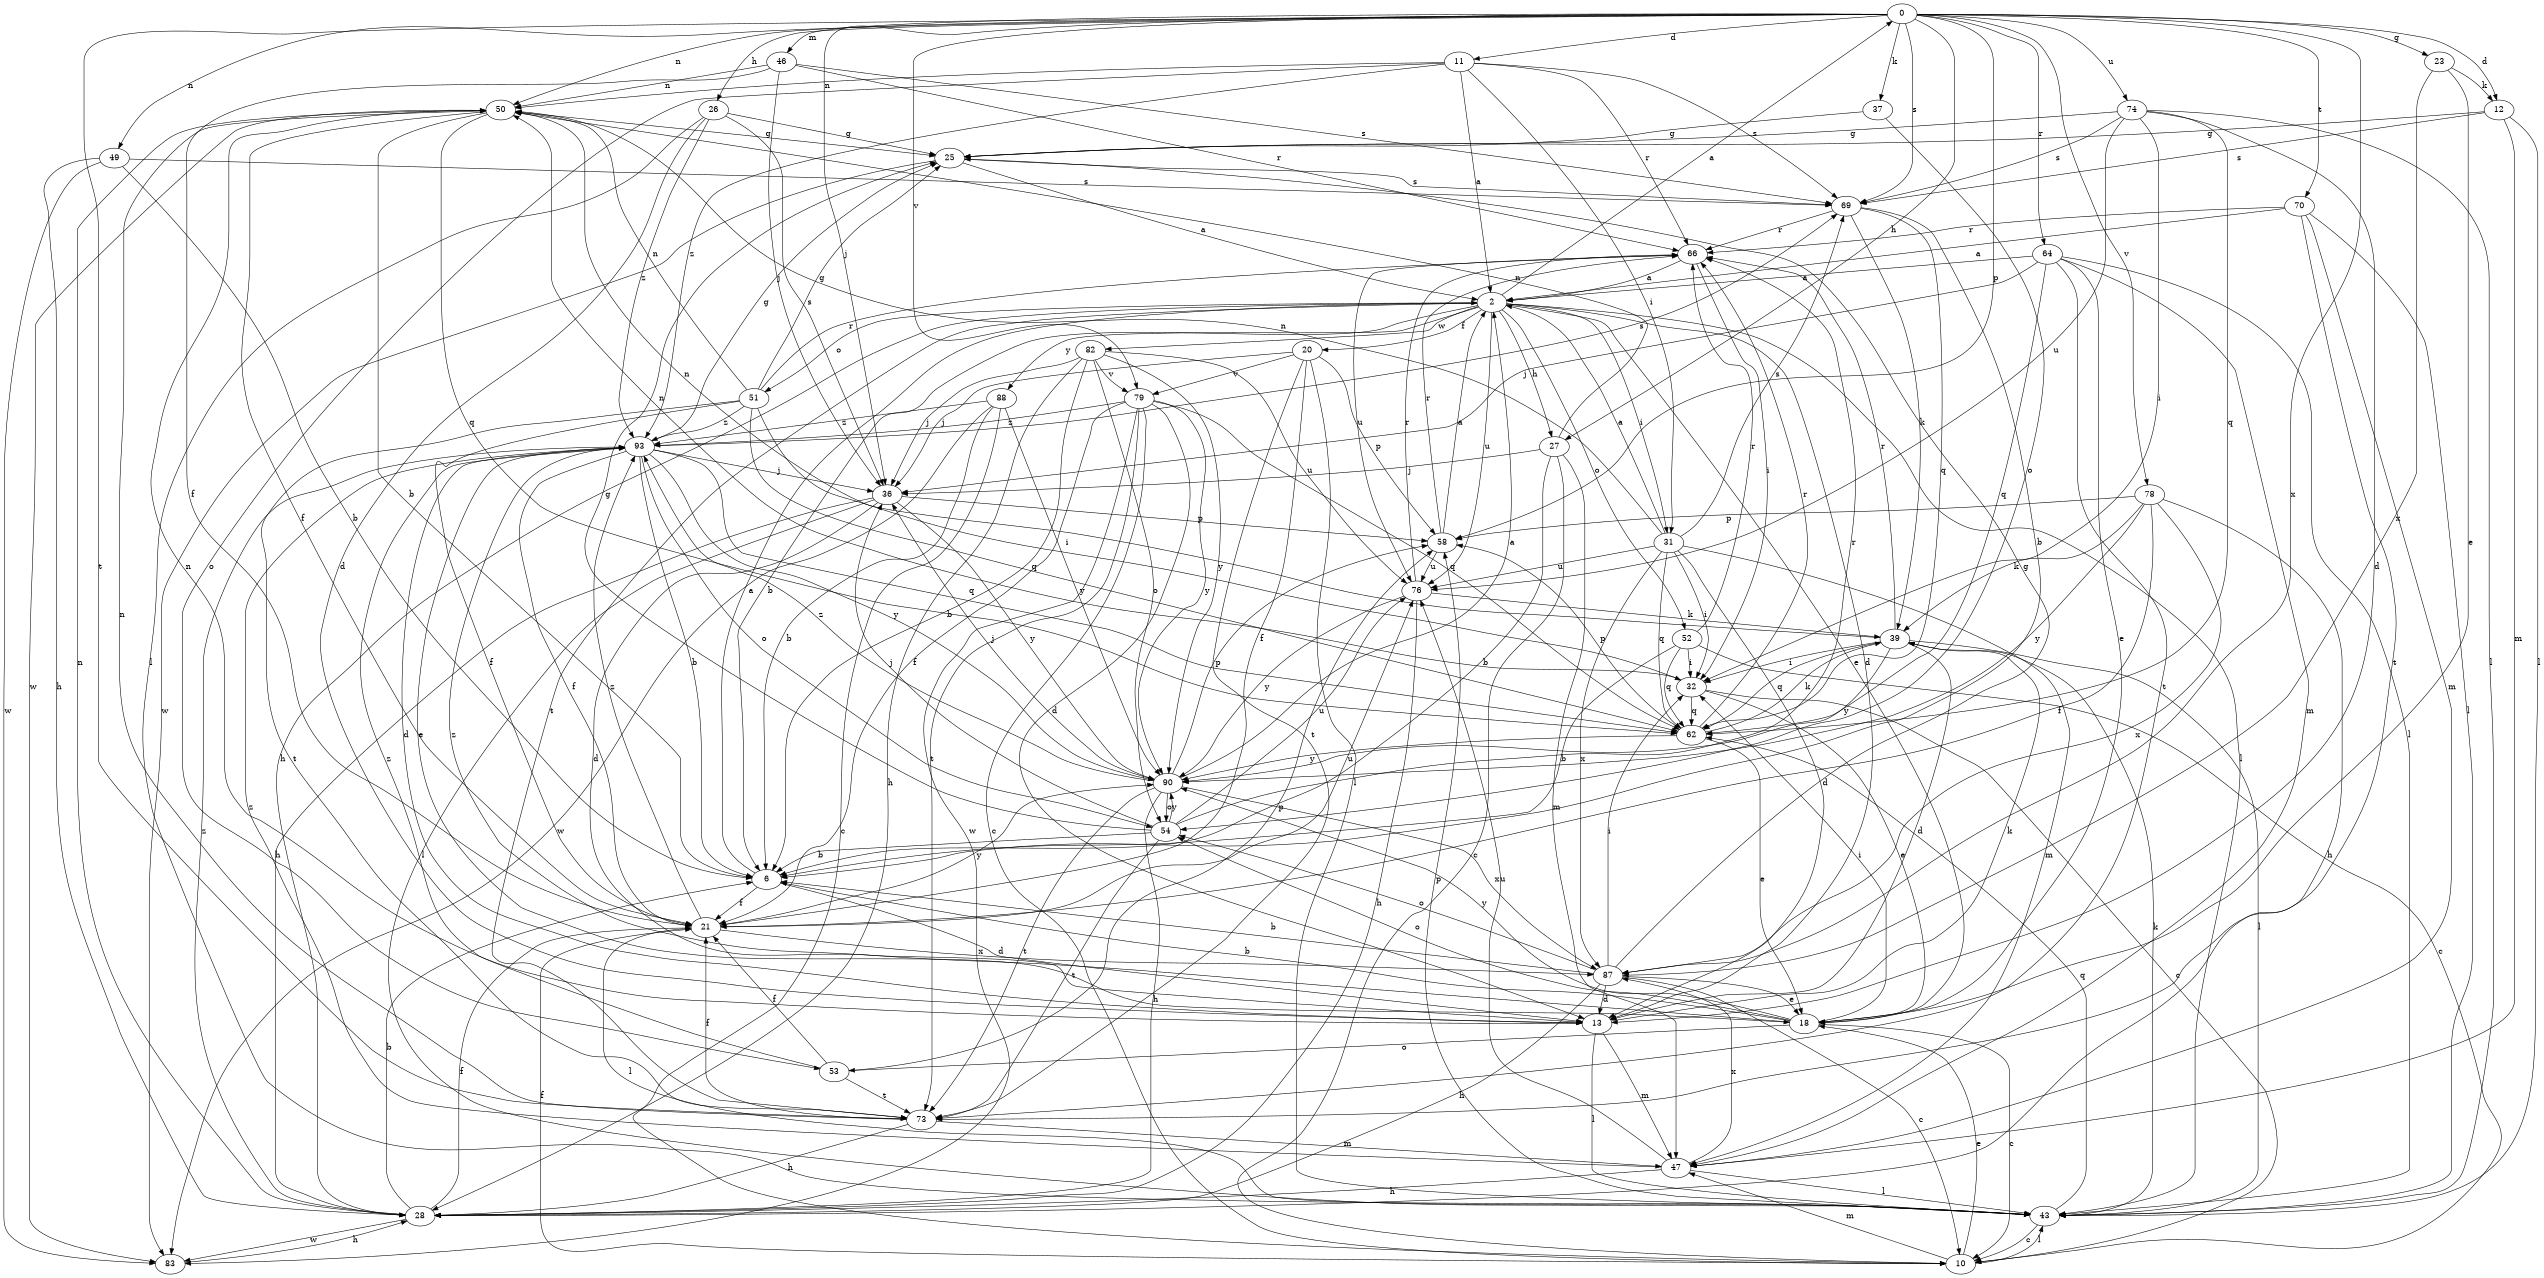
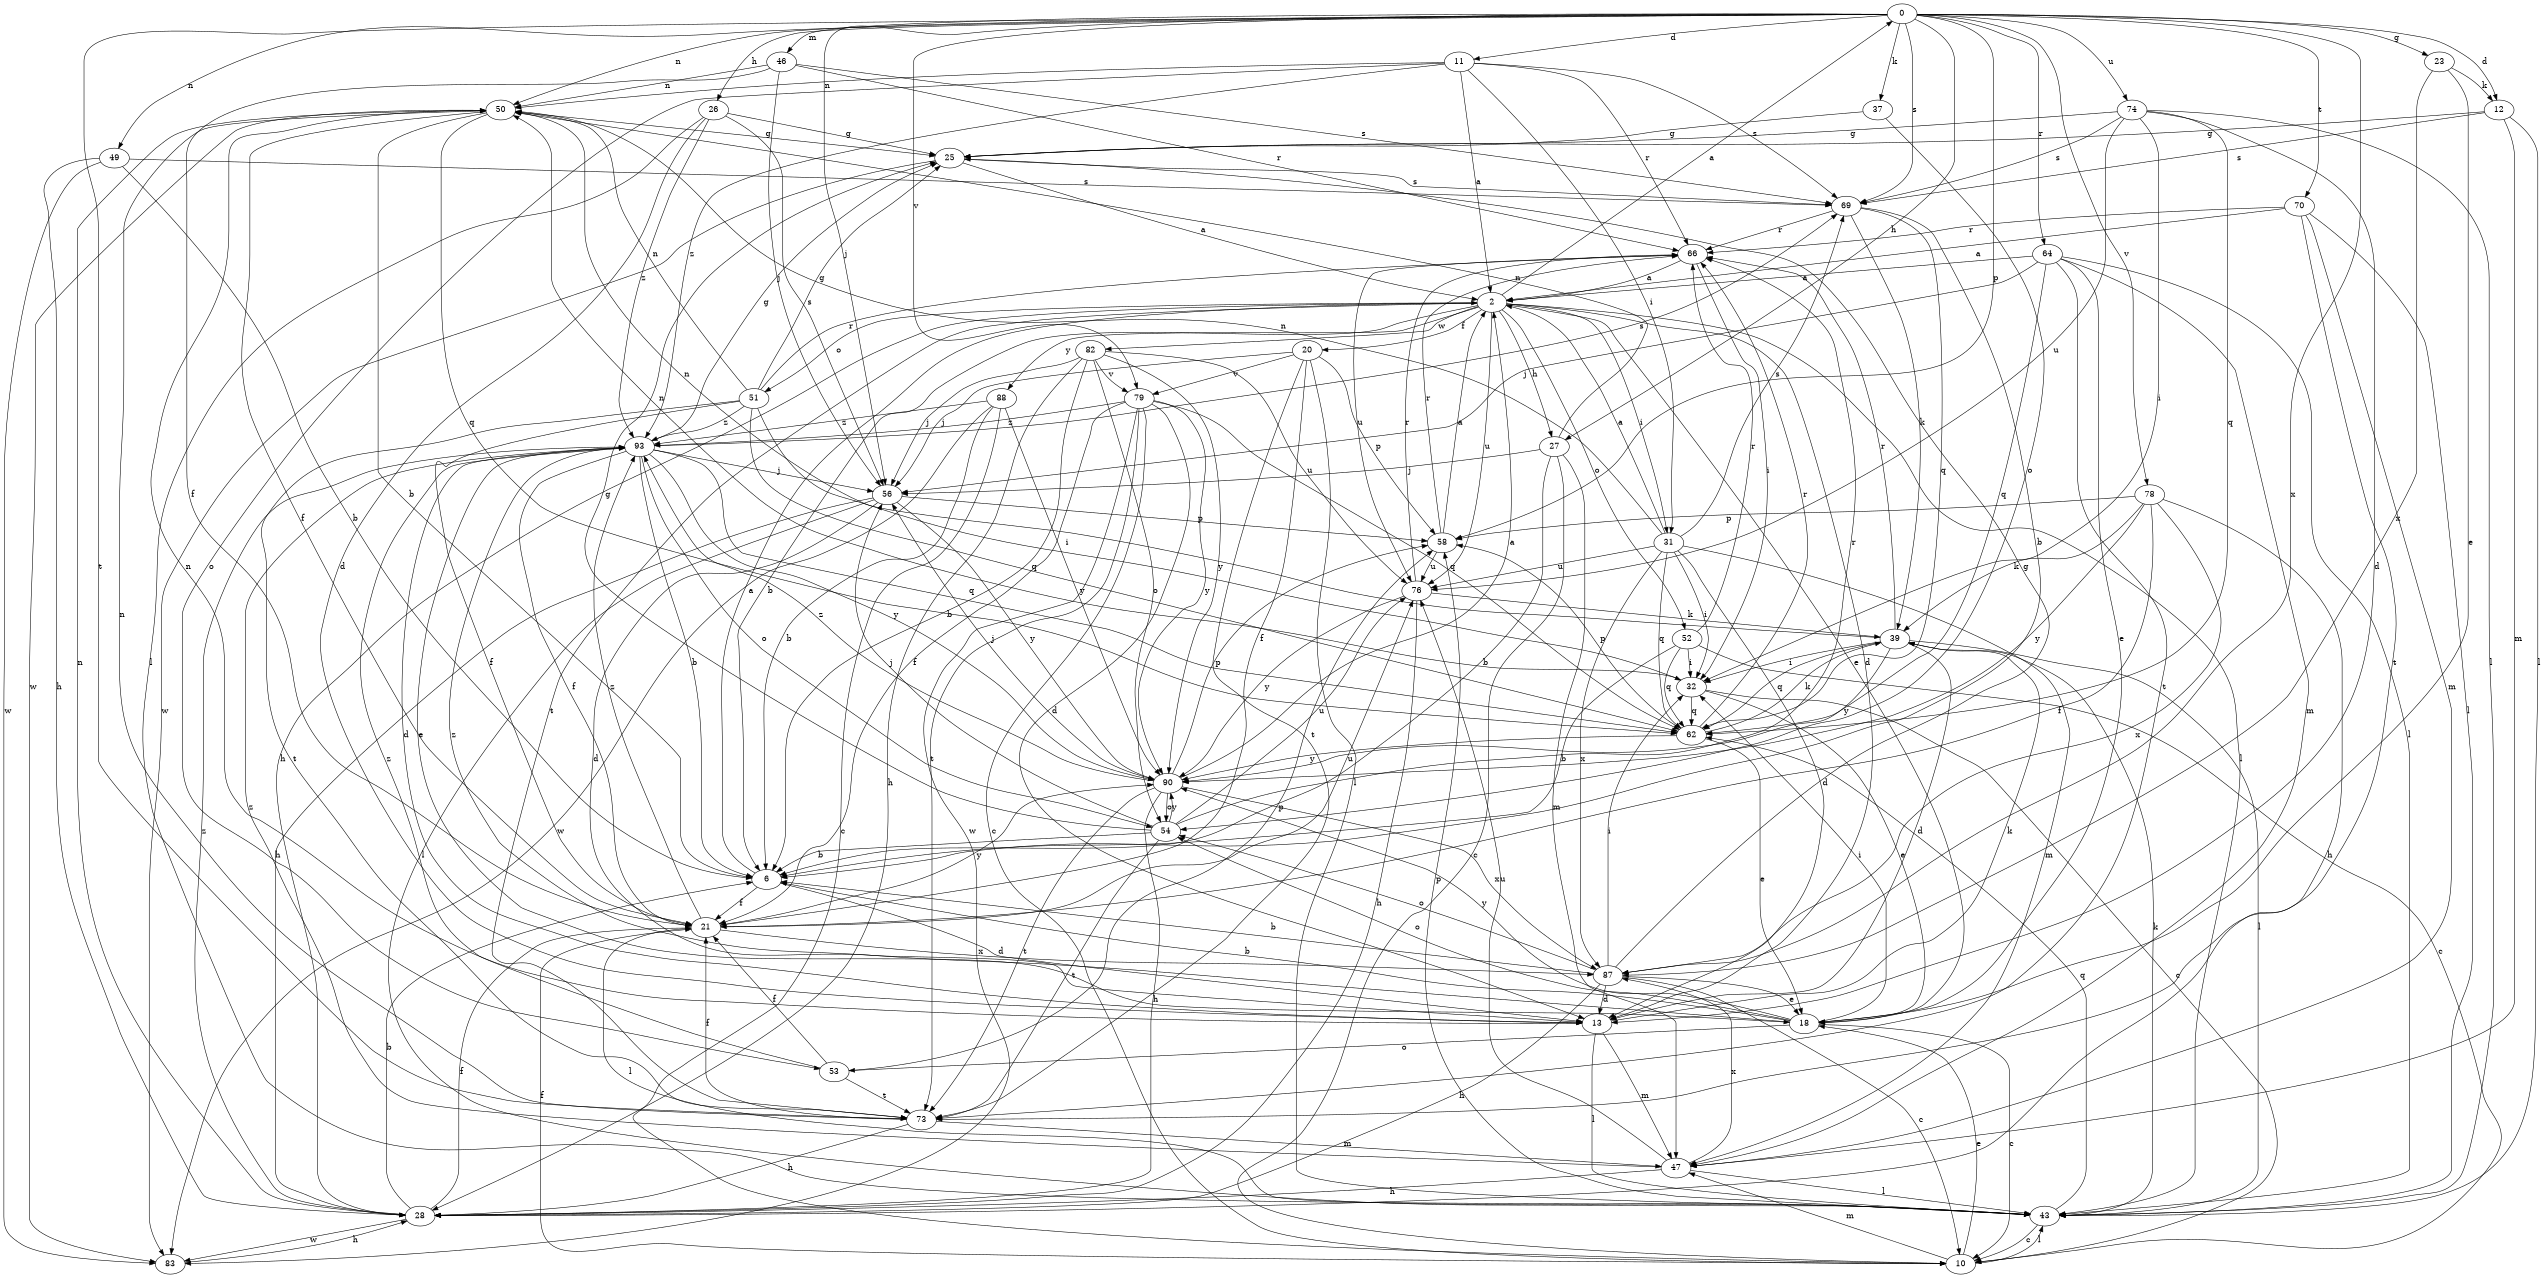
(887, 495) -> (887, 495)
